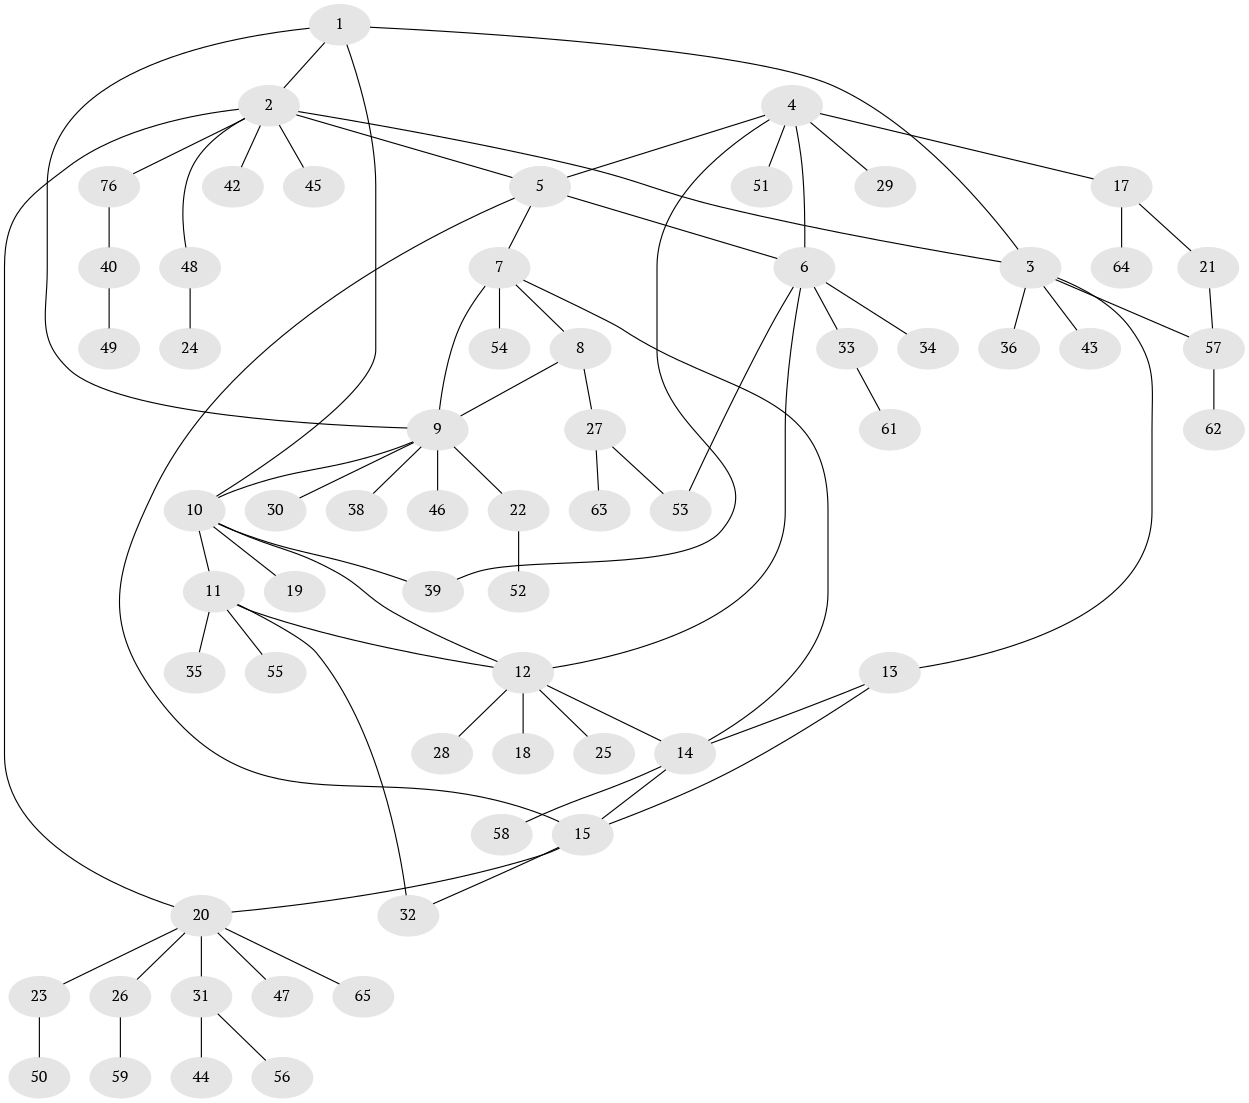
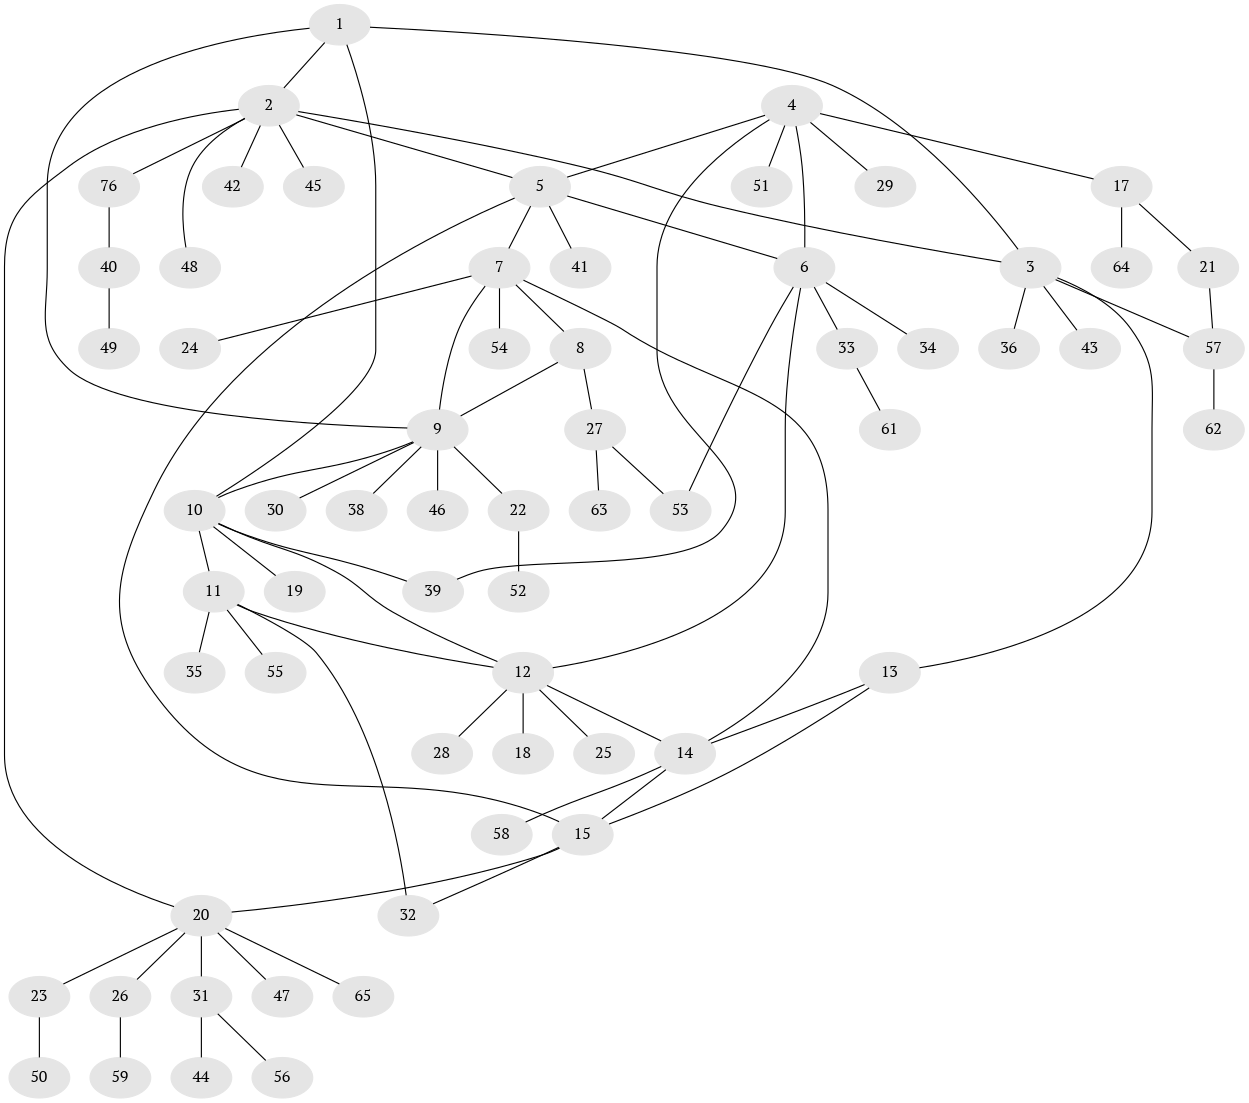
none -> (580, 268)
(190, 308) -> (345, 308)
